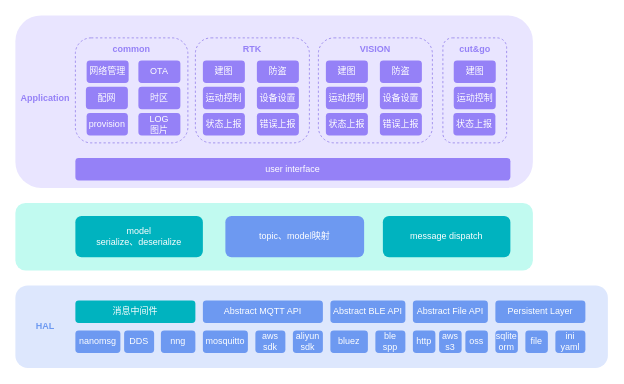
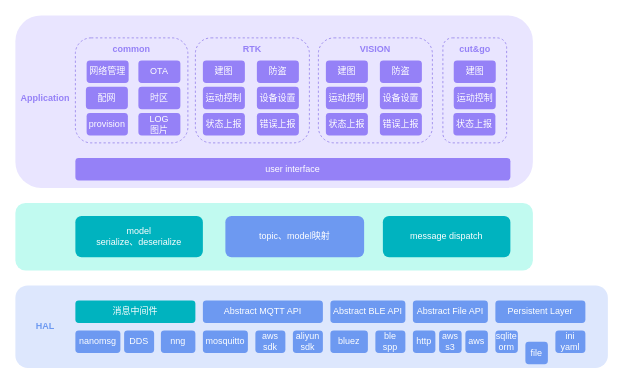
(477, 342) -> (477, 342)
(537, 342) -> (537, 353)
